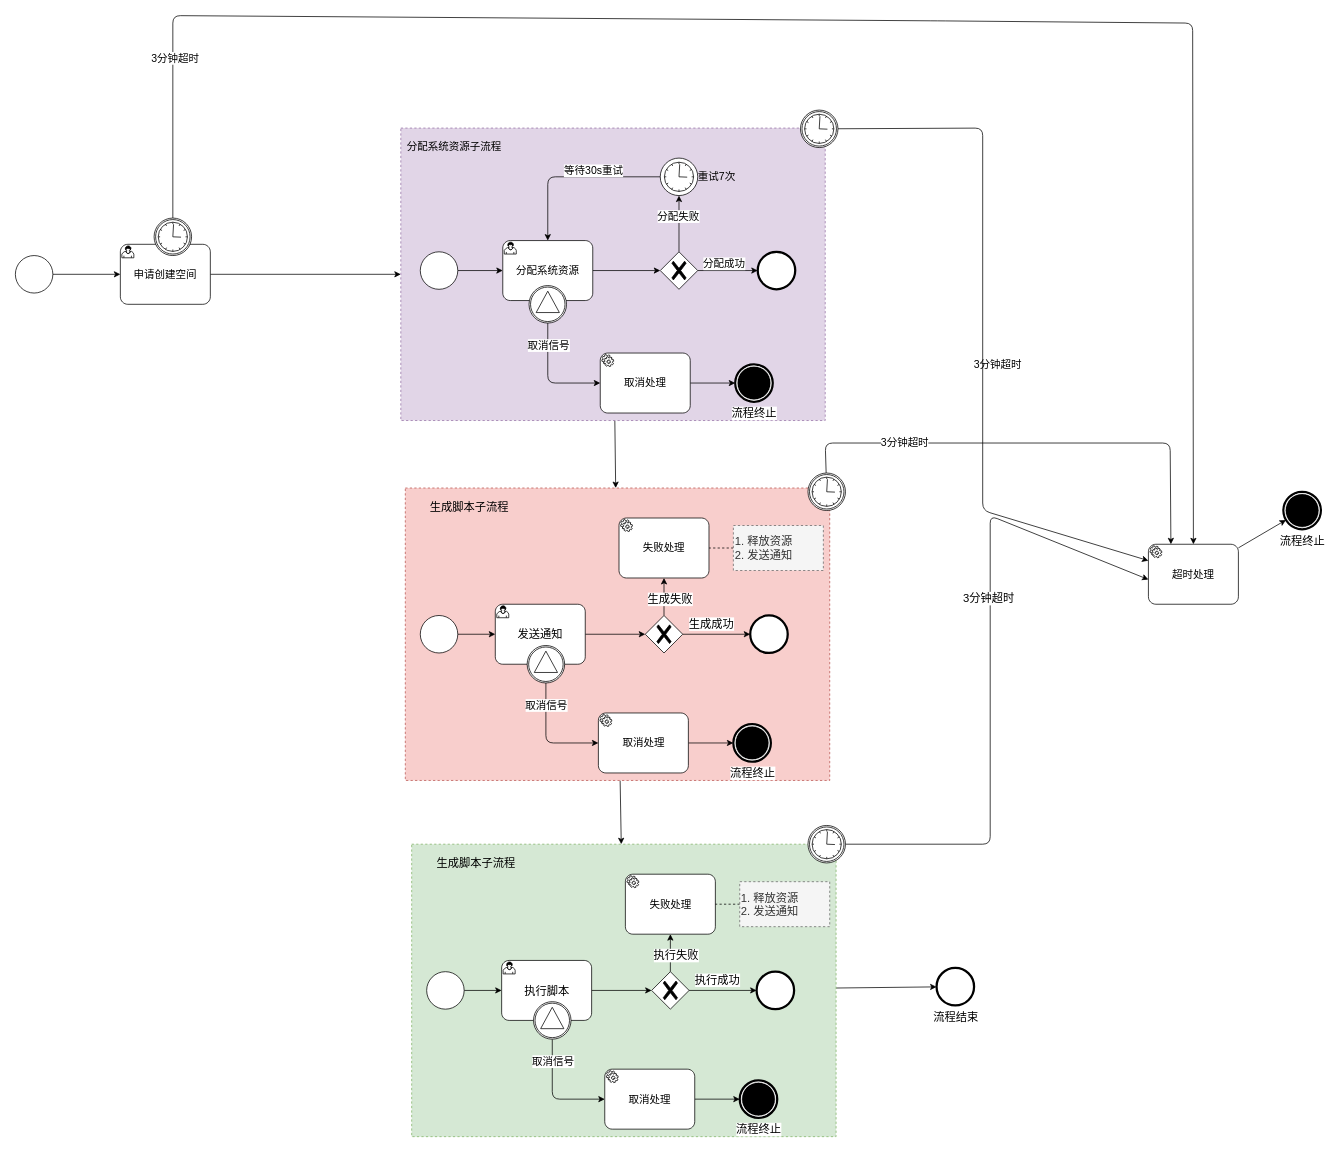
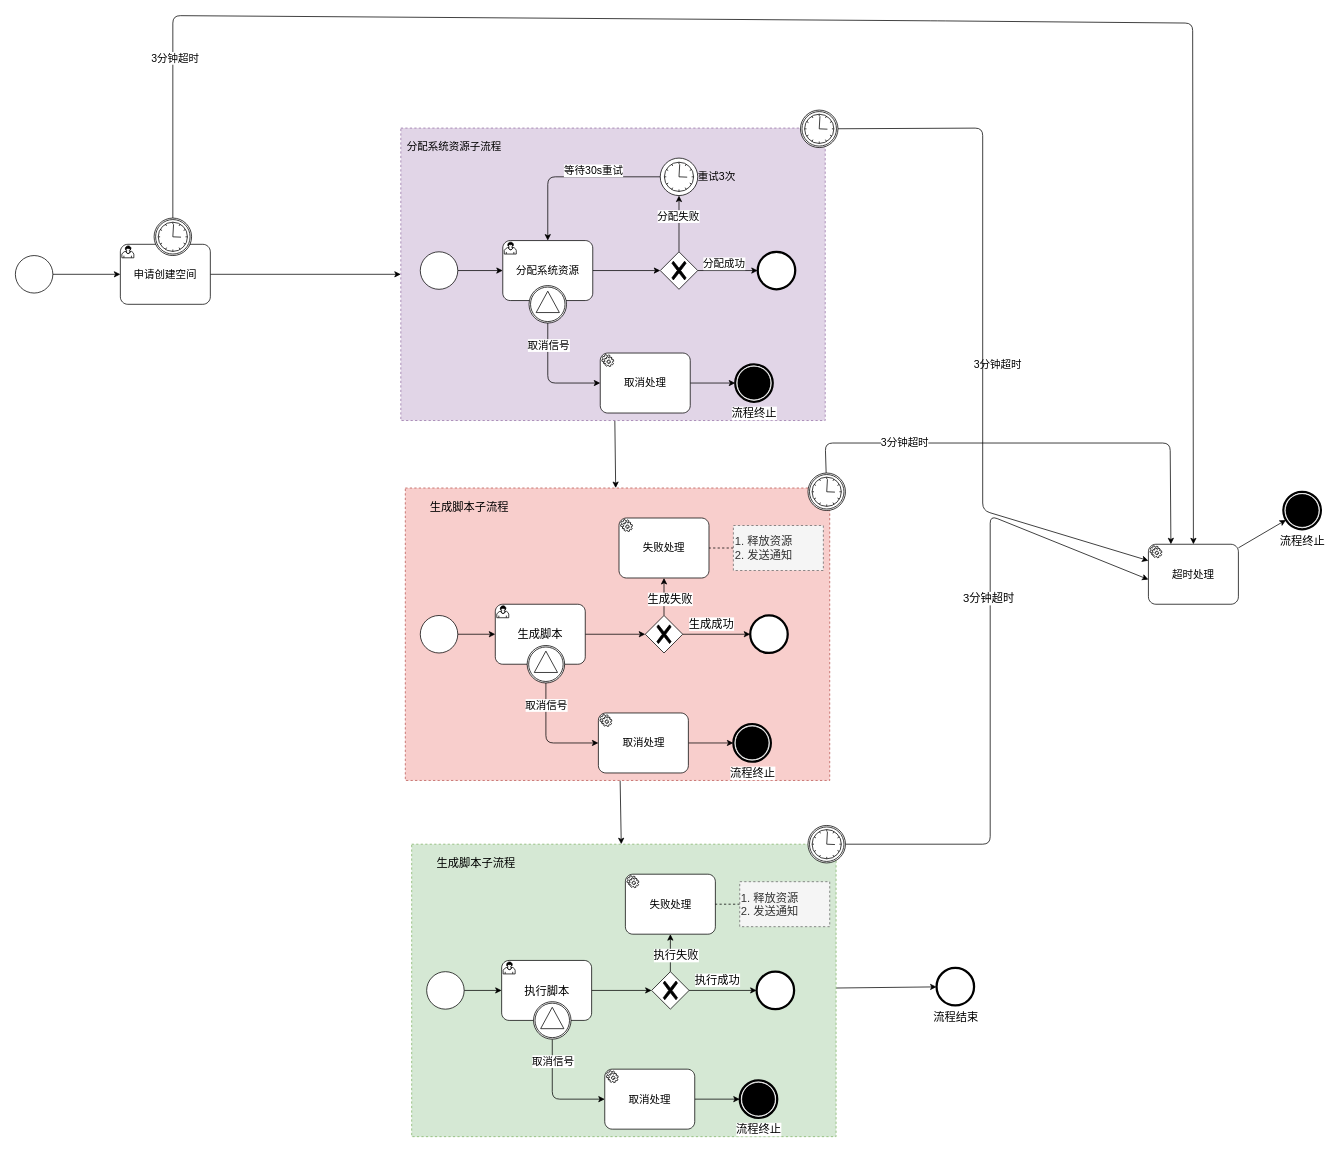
(717, 177) -> (717, 177)
(540, 634) -> (540, 634)
